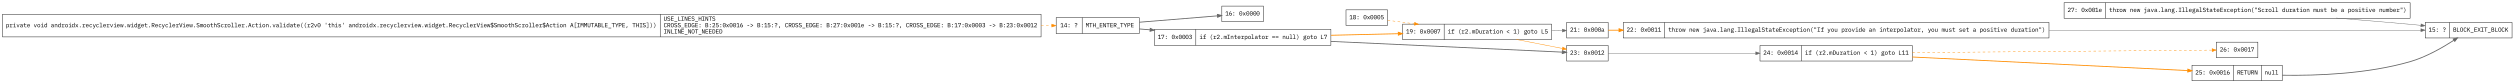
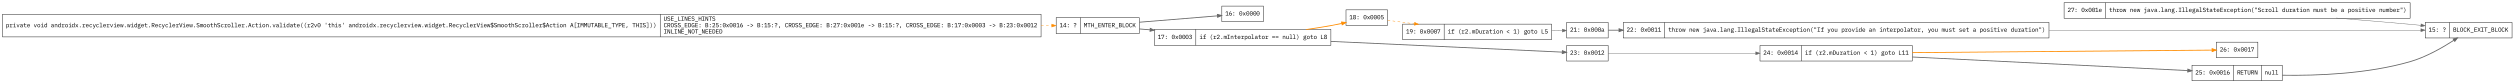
(1110, 25) -> (1110, 25)
(1614, 30) -> (1614, 30)
(1365, 34) -> (1324, 27)
(1263, 37) -> (1263, 37)
(1539, 44) -> none
(2062, 51) -> (2062, 51)
(2050, 64) -> (2050, 64)
